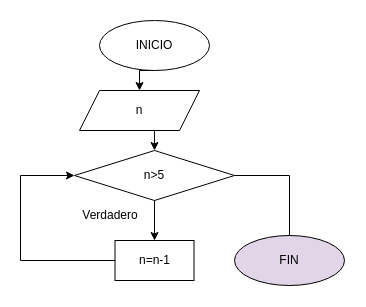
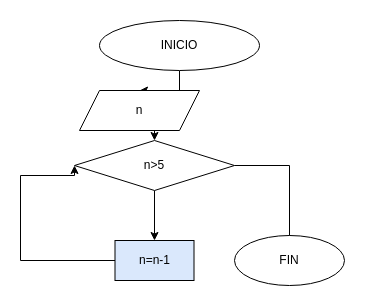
(155, 46) -> (180, 46)
(155, 176) -> (155, 166)
(111, 216) -> none
(155, 261) -> (155, 261)
(290, 261) -> (290, 261)
